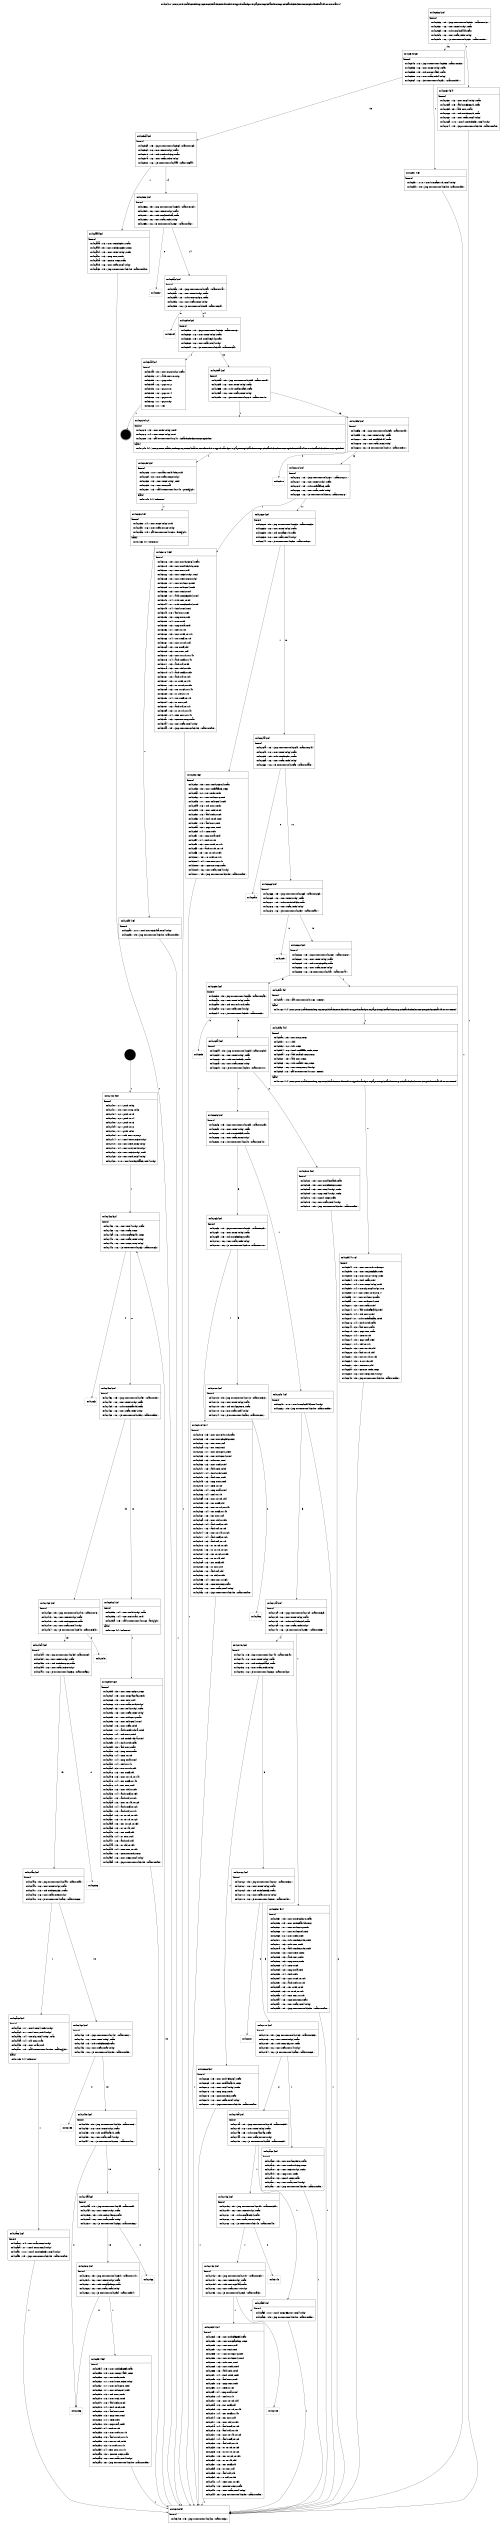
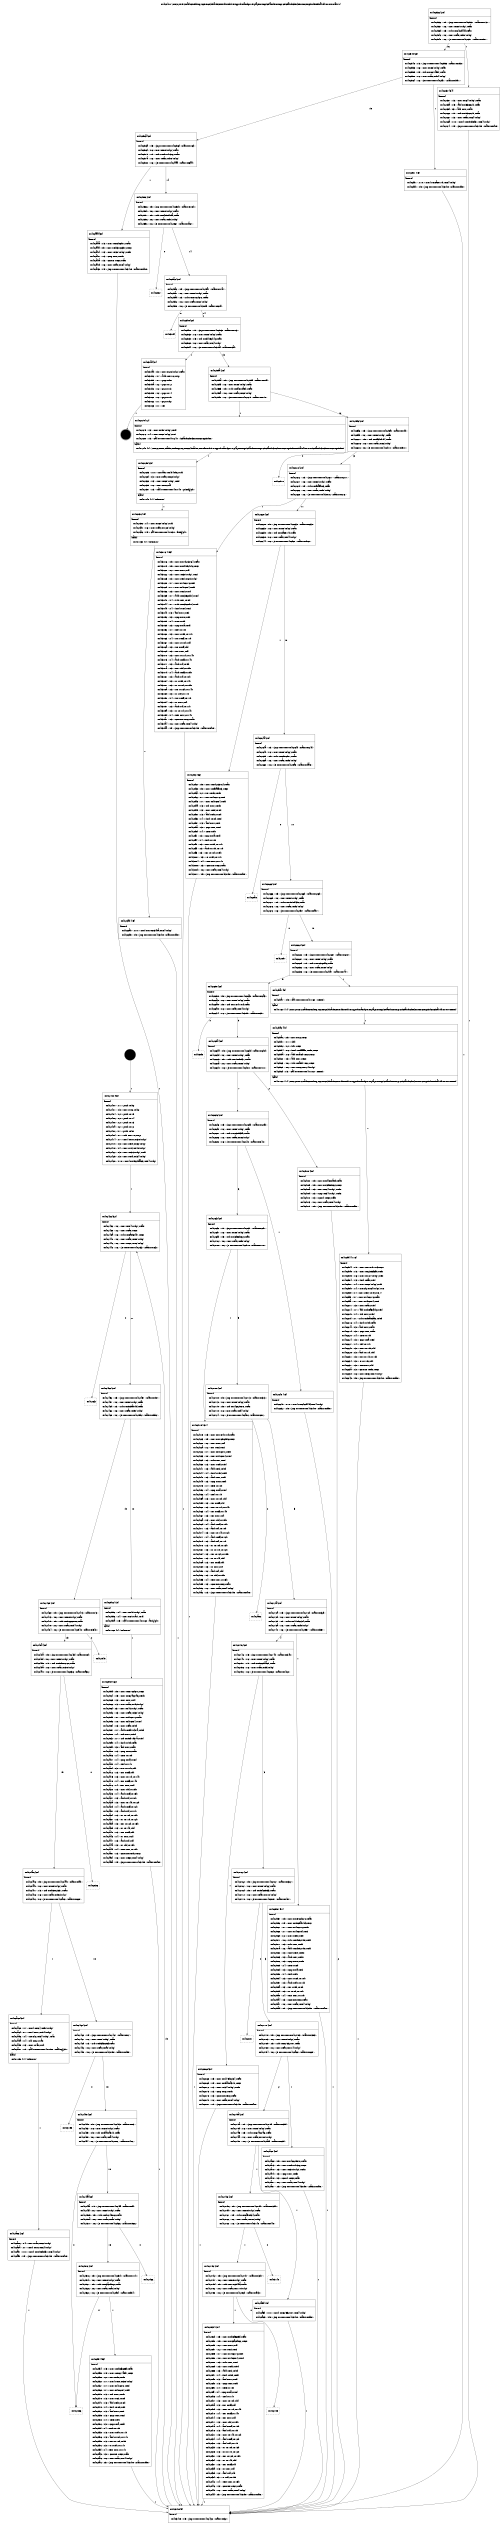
(299, 1505) -> (283, 1508)
